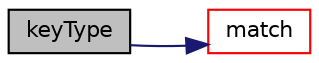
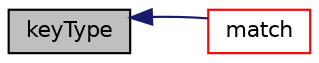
(158, 46) -> (180, 17)
